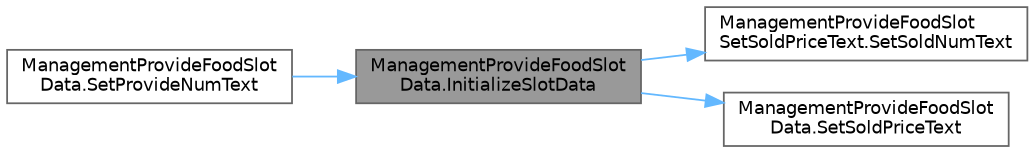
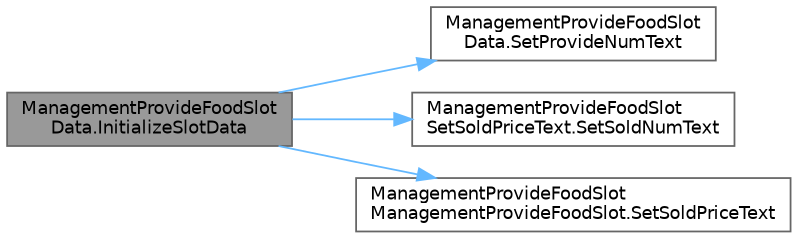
(315, 77) -> (348, 78)
(866, 119) -> (573, 205)
